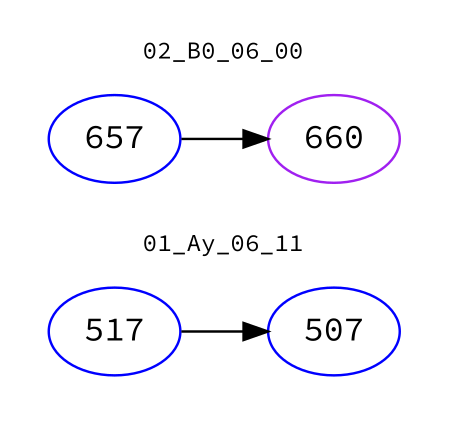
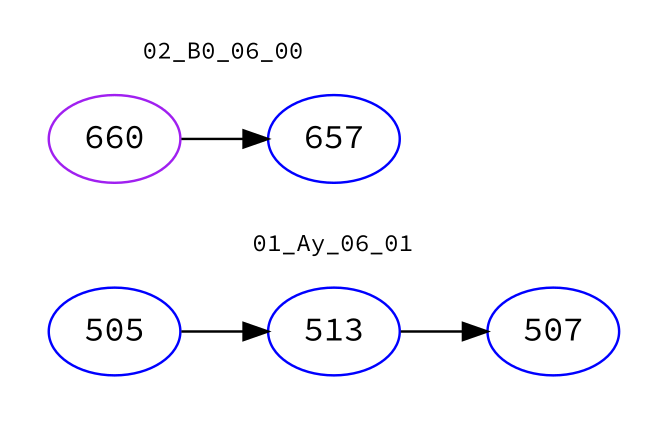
(212, 139) -> (212, 139)
(224, 245) -> (334, 245)
none -> (115, 332)
(115, 332) -> (334, 332)
